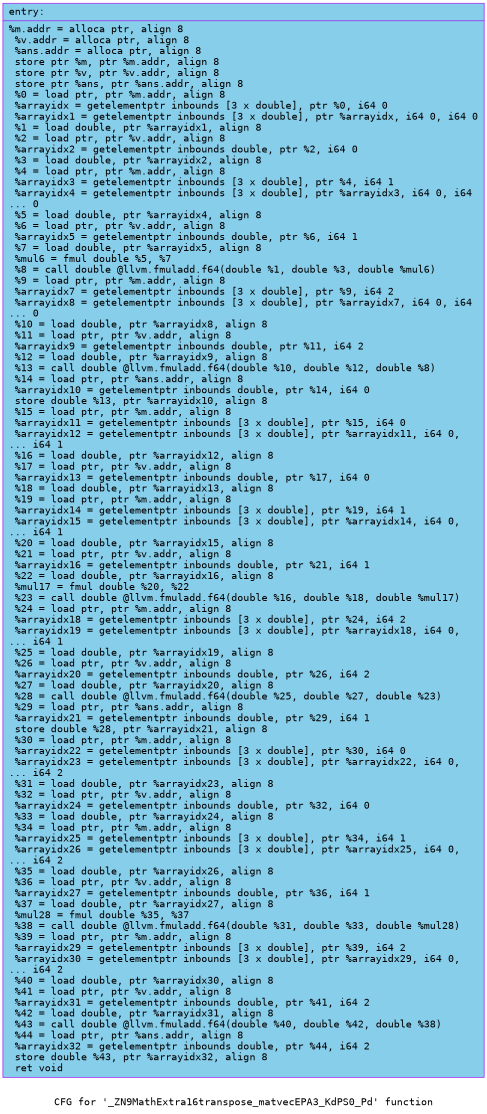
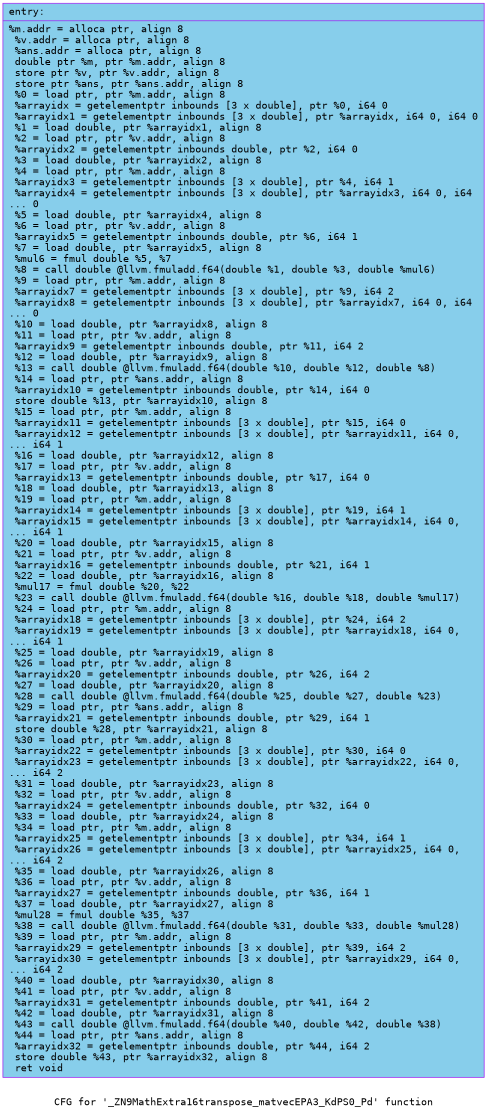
(114, 62) -> (117, 62)
